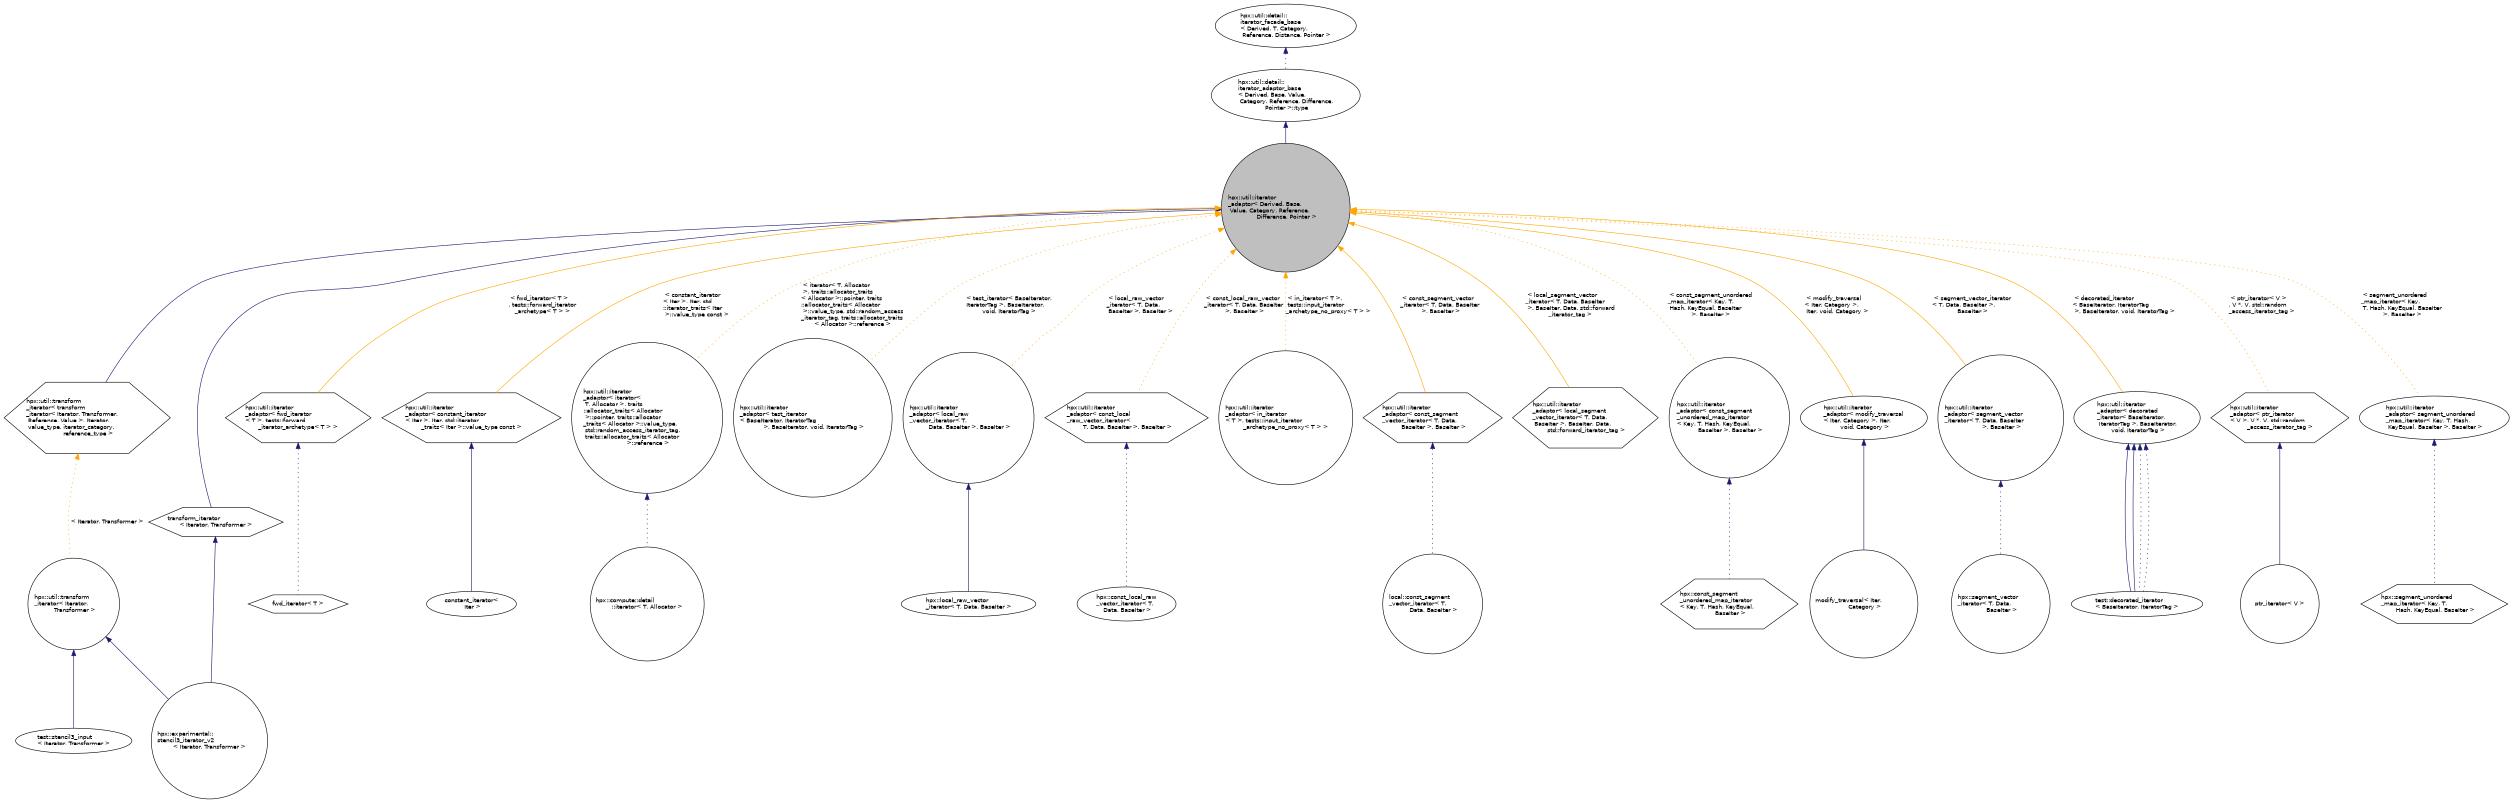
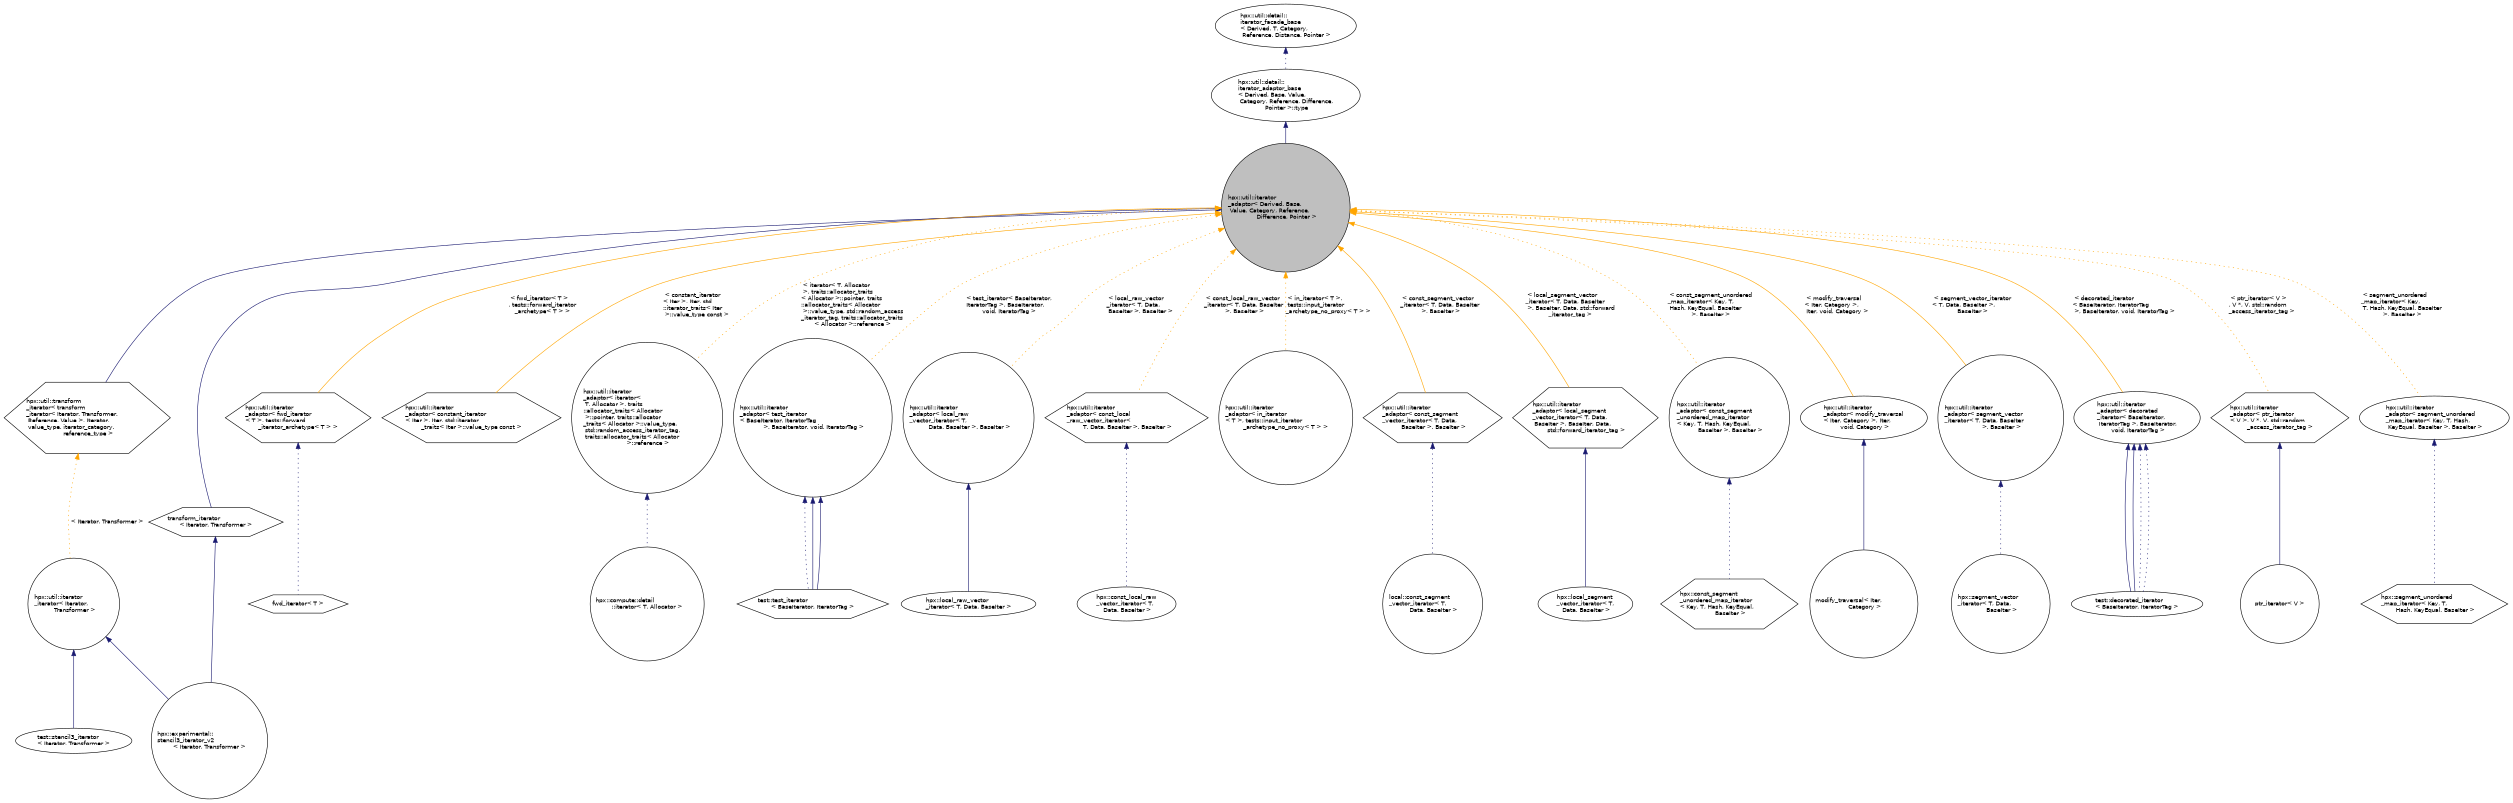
(74, 604) -> (74, 604)
(471, 604) -> none
none -> (813, 604)
none -> (1585, 604)
(74, 741) -> (74, 741)
